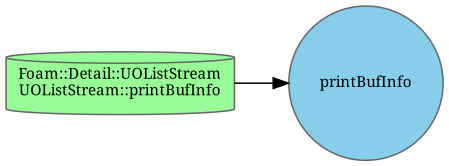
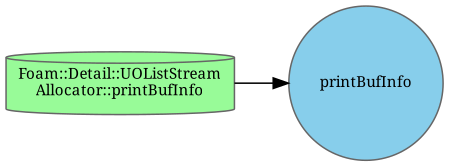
(120, 83) -> (120, 83)
